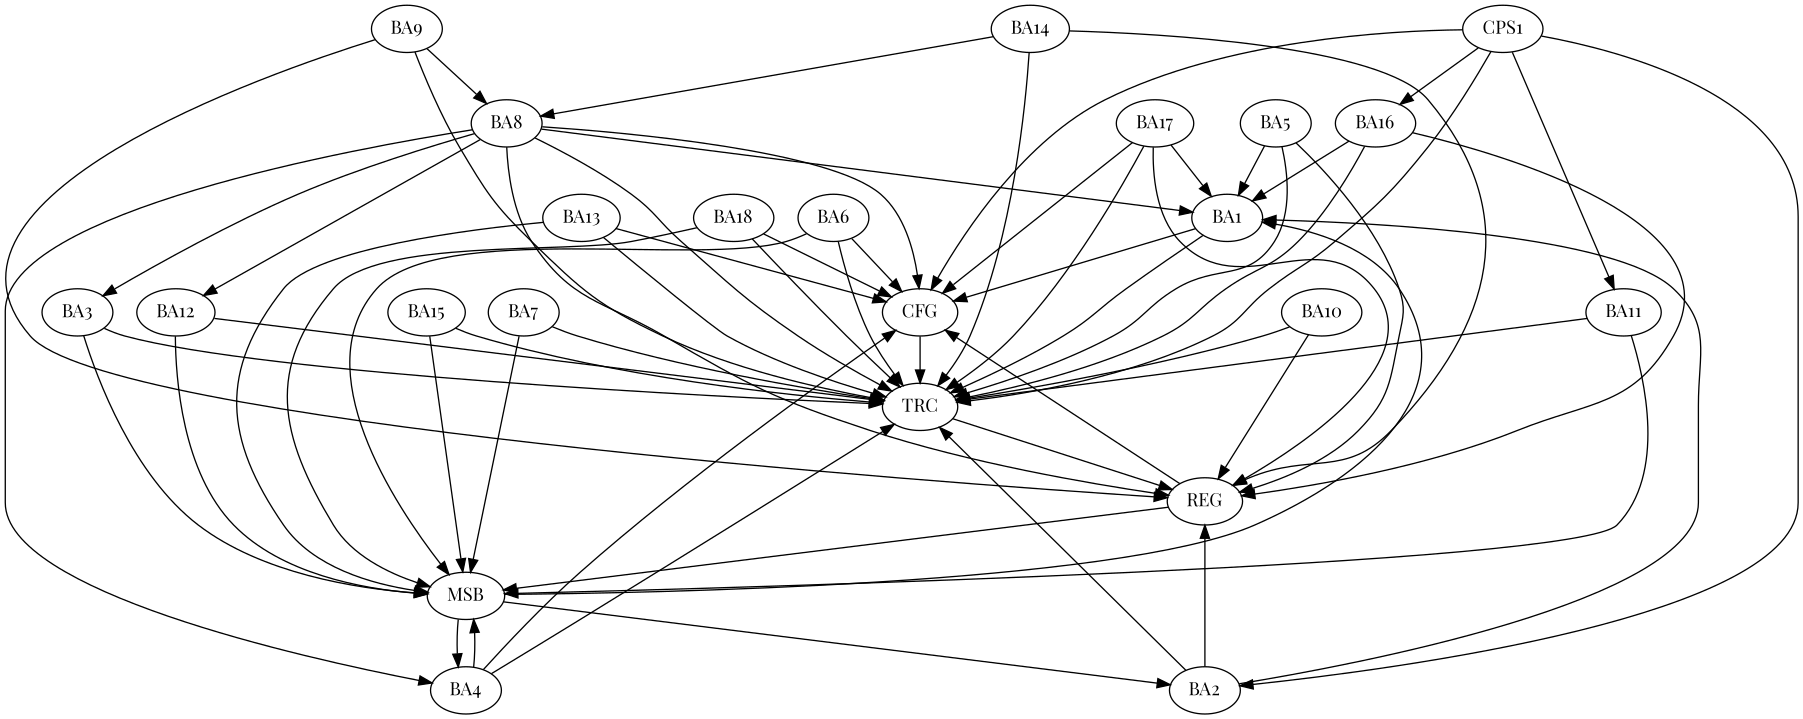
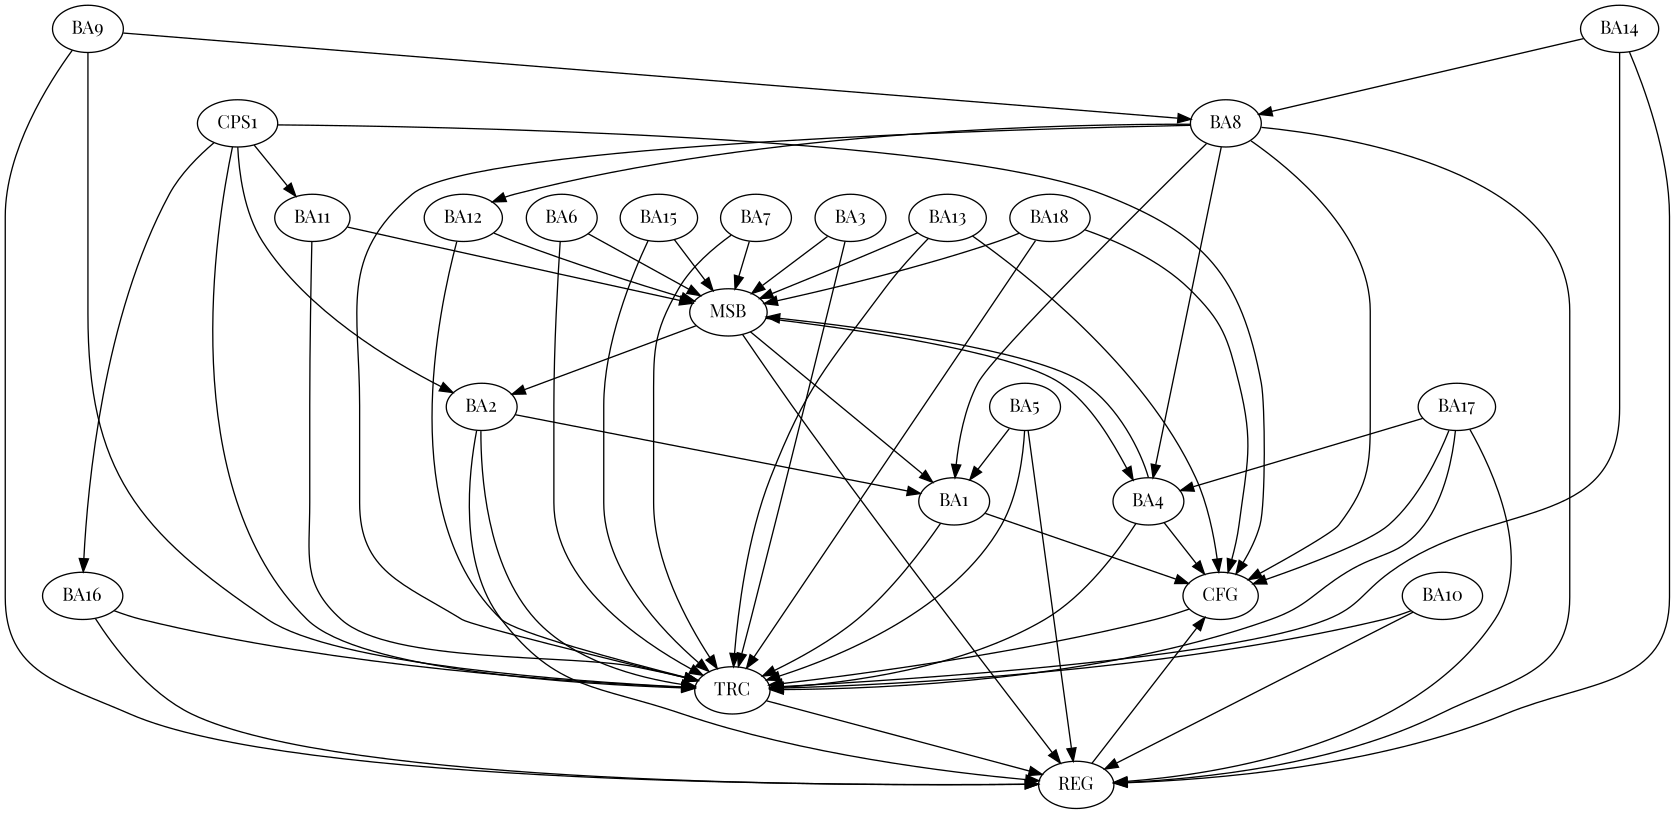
(1187, 165) -> (1308, 453)
(1306, 167) -> none
(289, 198) -> none
(872, 260) -> none
(842, 548) -> (895, 546)
